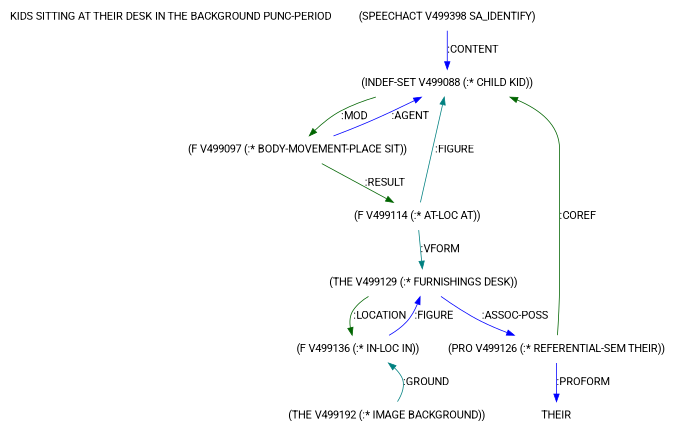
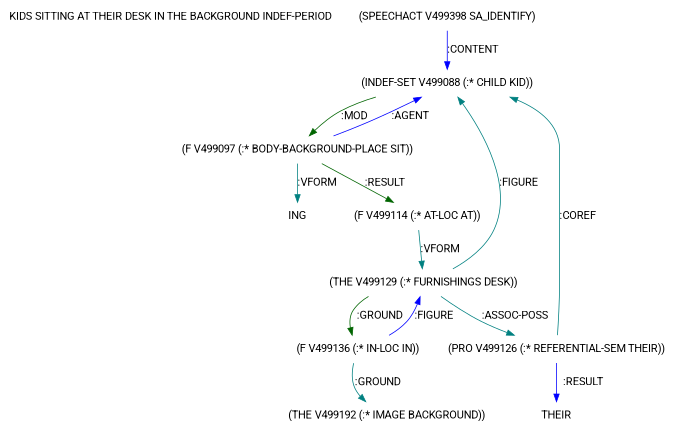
(171, 17) -> (171, 17)
(298, 150) -> (298, 150)
(432, 153) -> (500, 191)
(560, 208) -> (560, 208)
none -> (298, 216)
(380, 316) -> (380, 316)
(473, 317) -> (473, 317)
(583, 382) -> (583, 382)
(403, 384) -> (353, 381)
